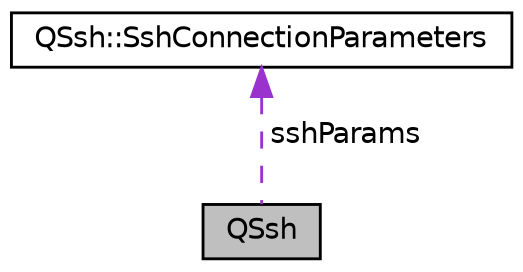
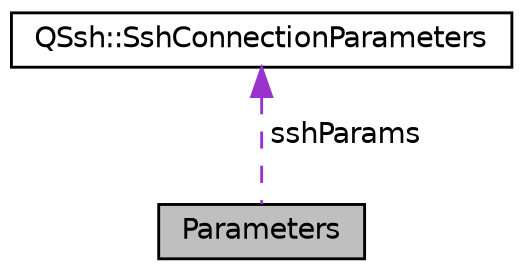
(262, 232) -> (262, 232)
